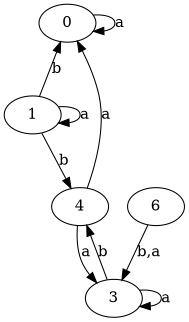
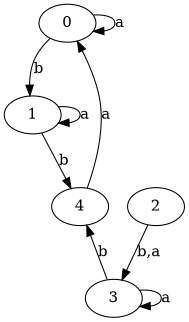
(48, 74) -> (34, 60)
(156, 207) -> (156, 207)
(79, 252) -> none
